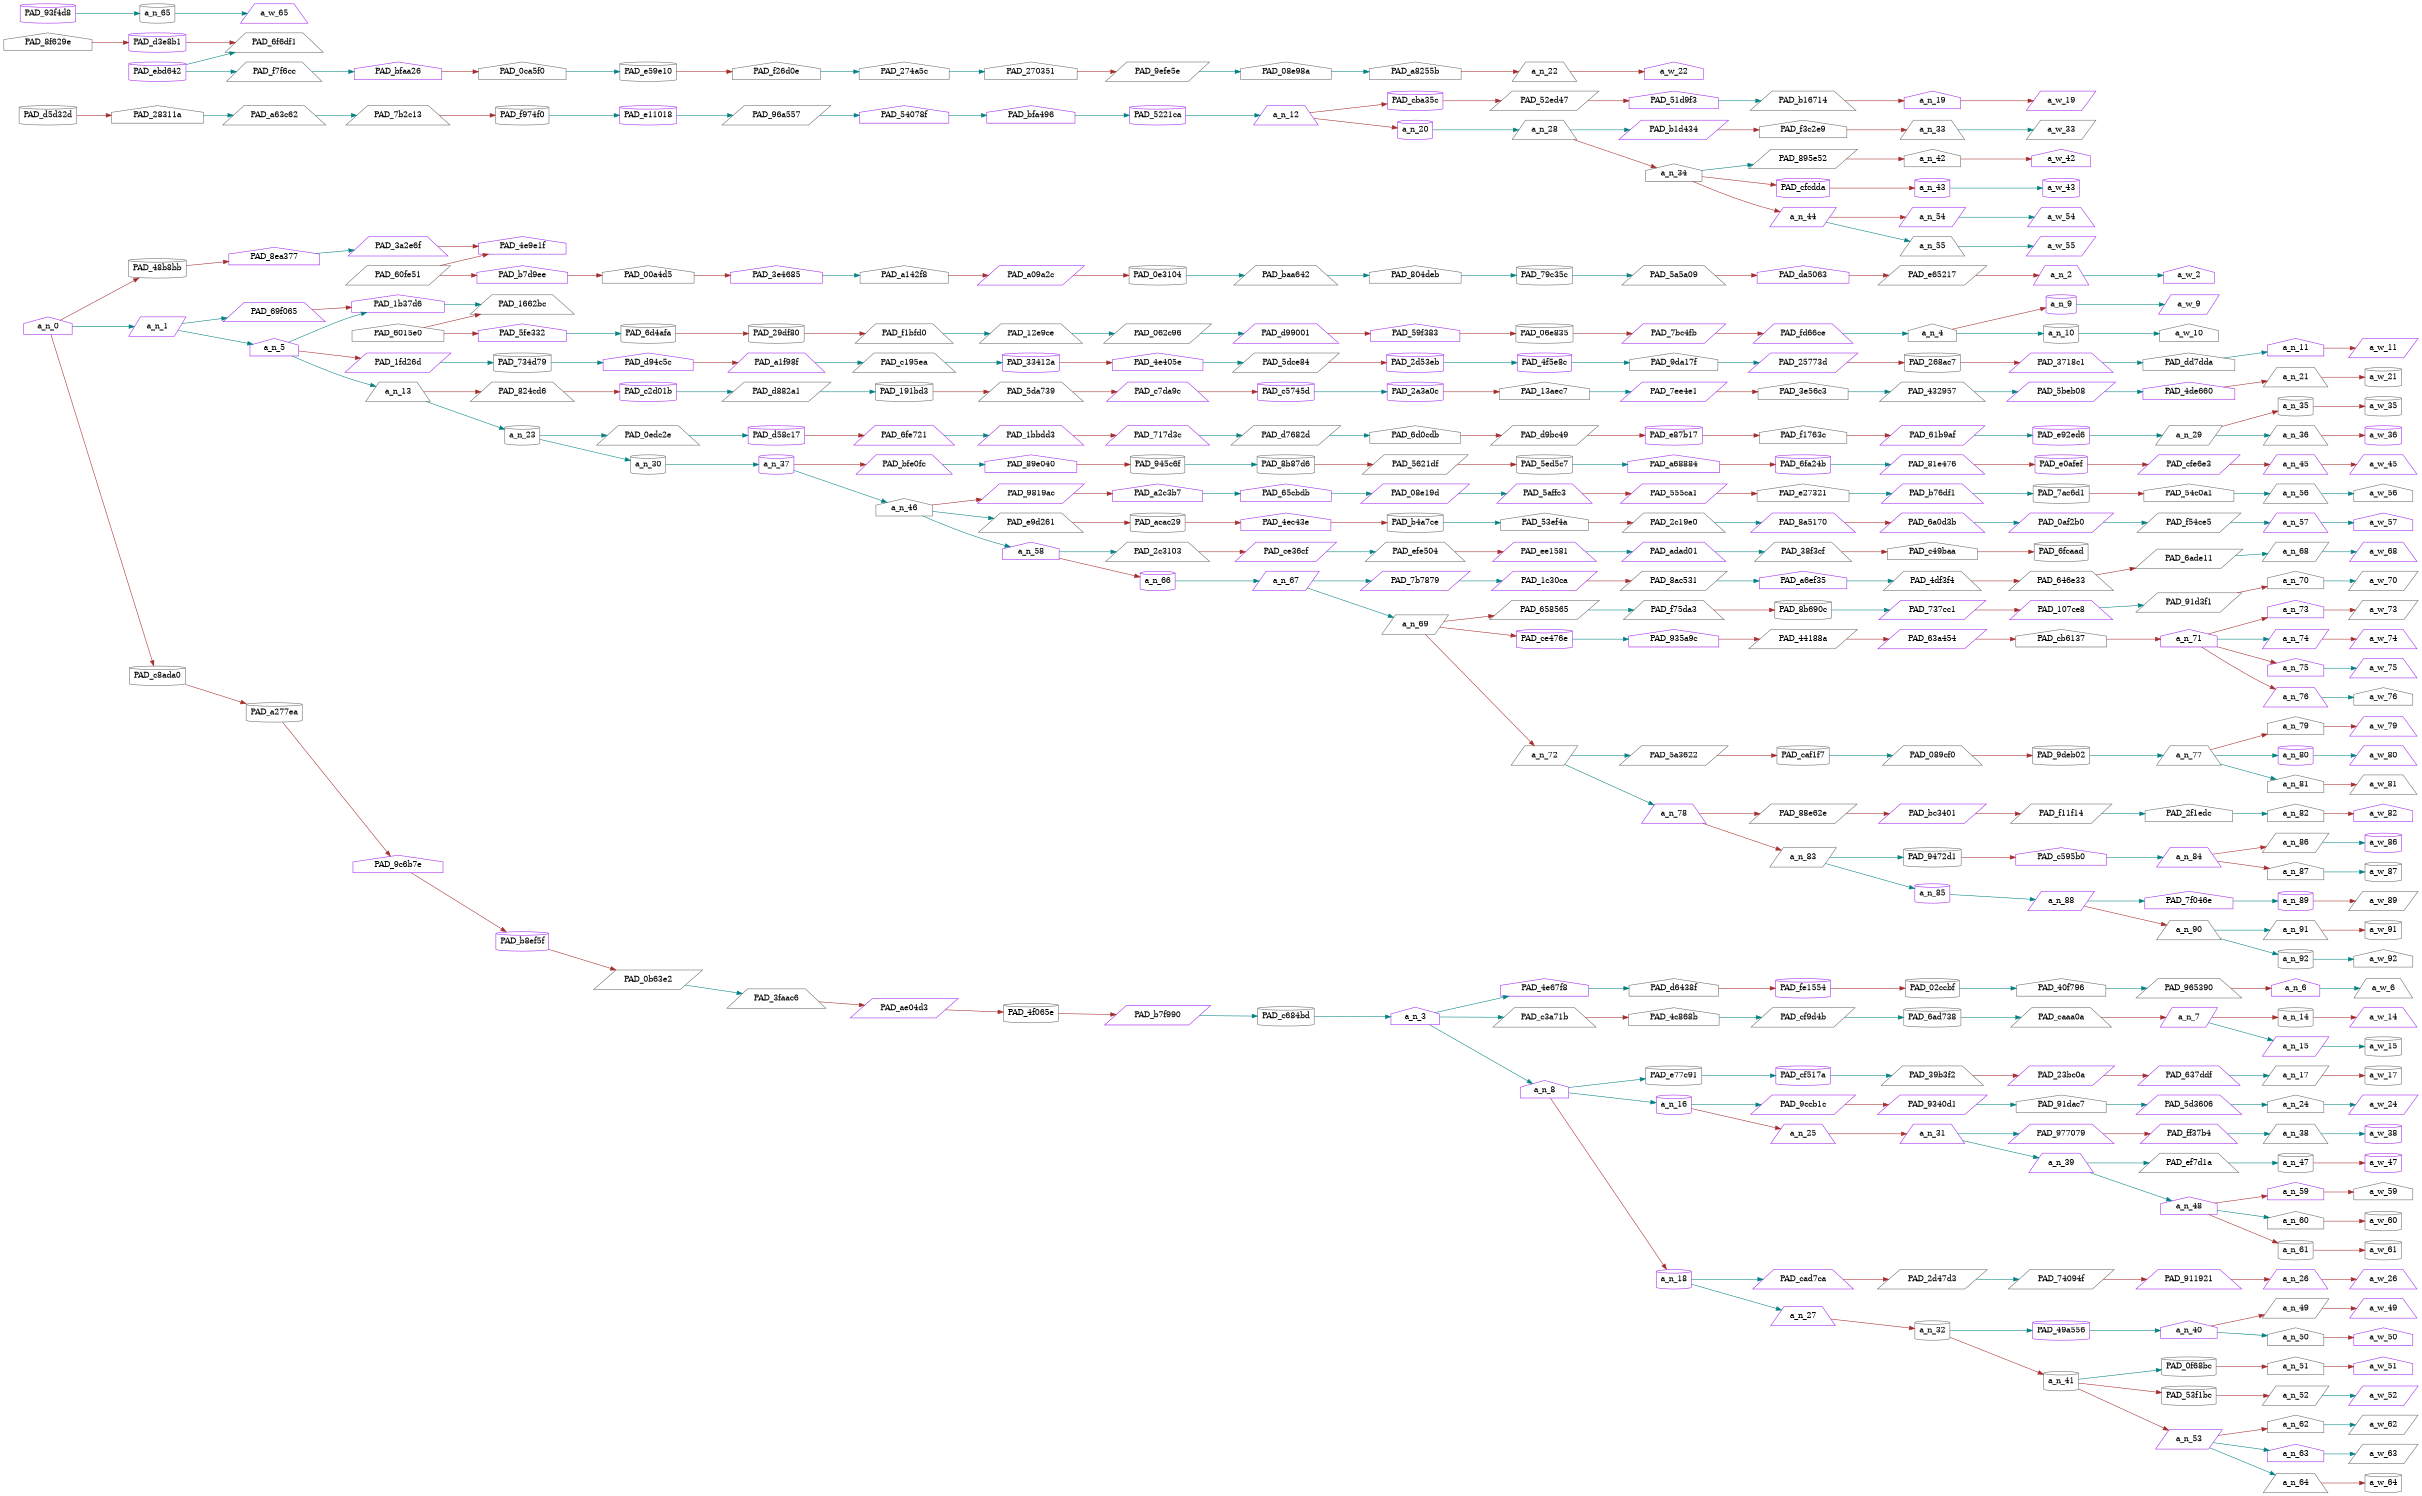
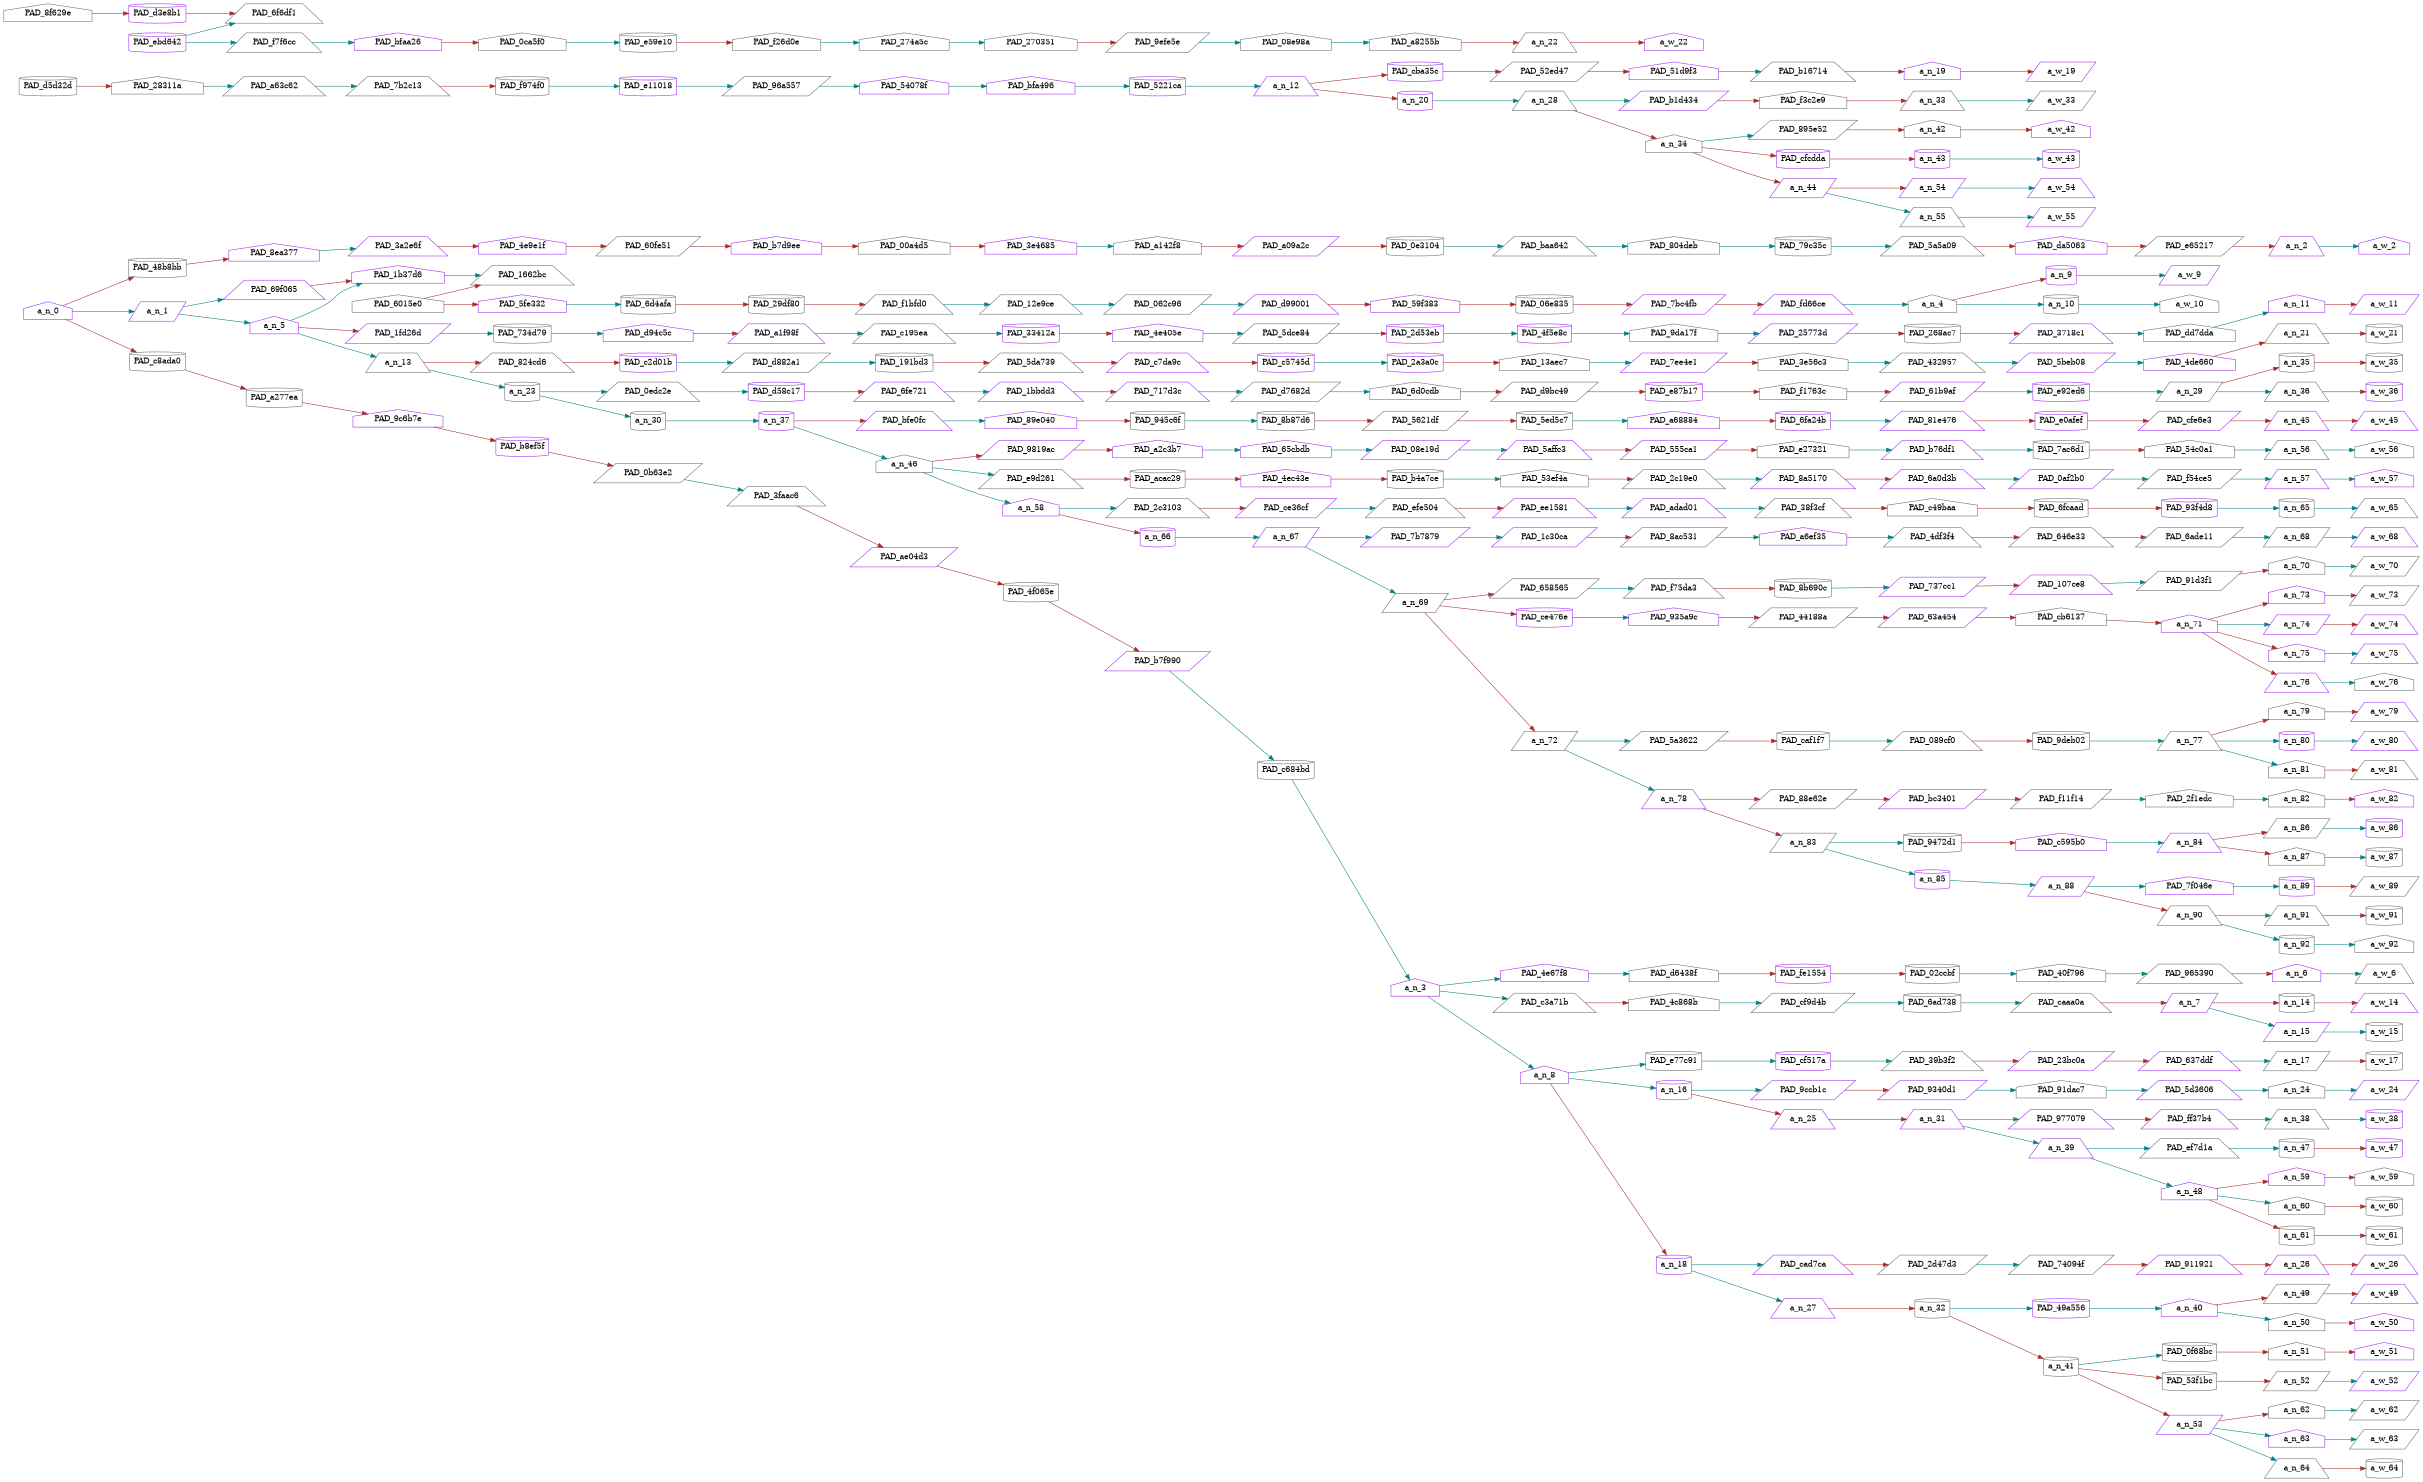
(274, 13) -> (2384, 508)
(461, 261) -> (583, 246)
none -> (2122, 508)
